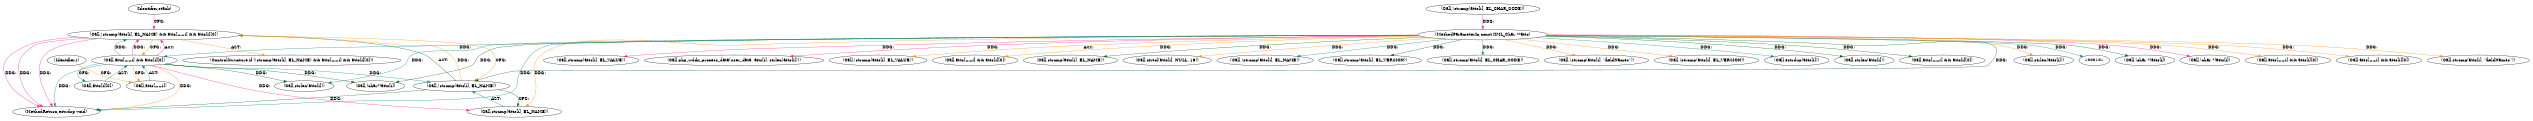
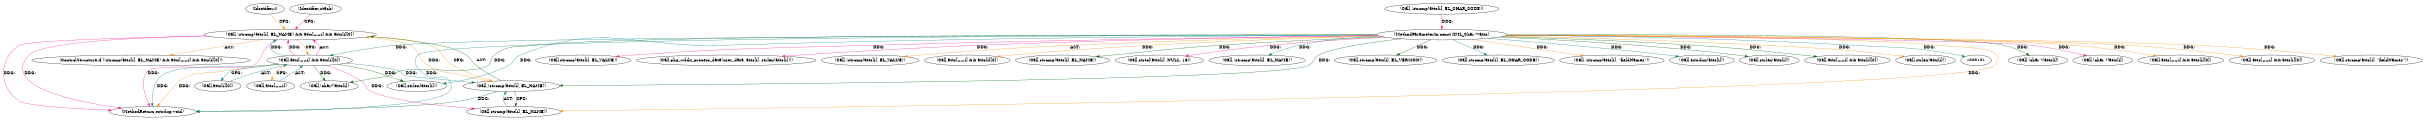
(1318, 46) -> (1287, 44)
(1706, 60) -> none
(102, 76) -> (276, 21)
